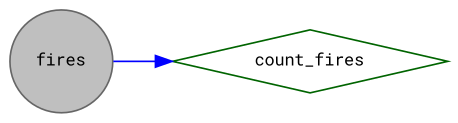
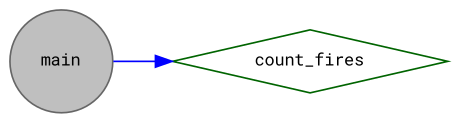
(61, 61) -> (61, 61)
